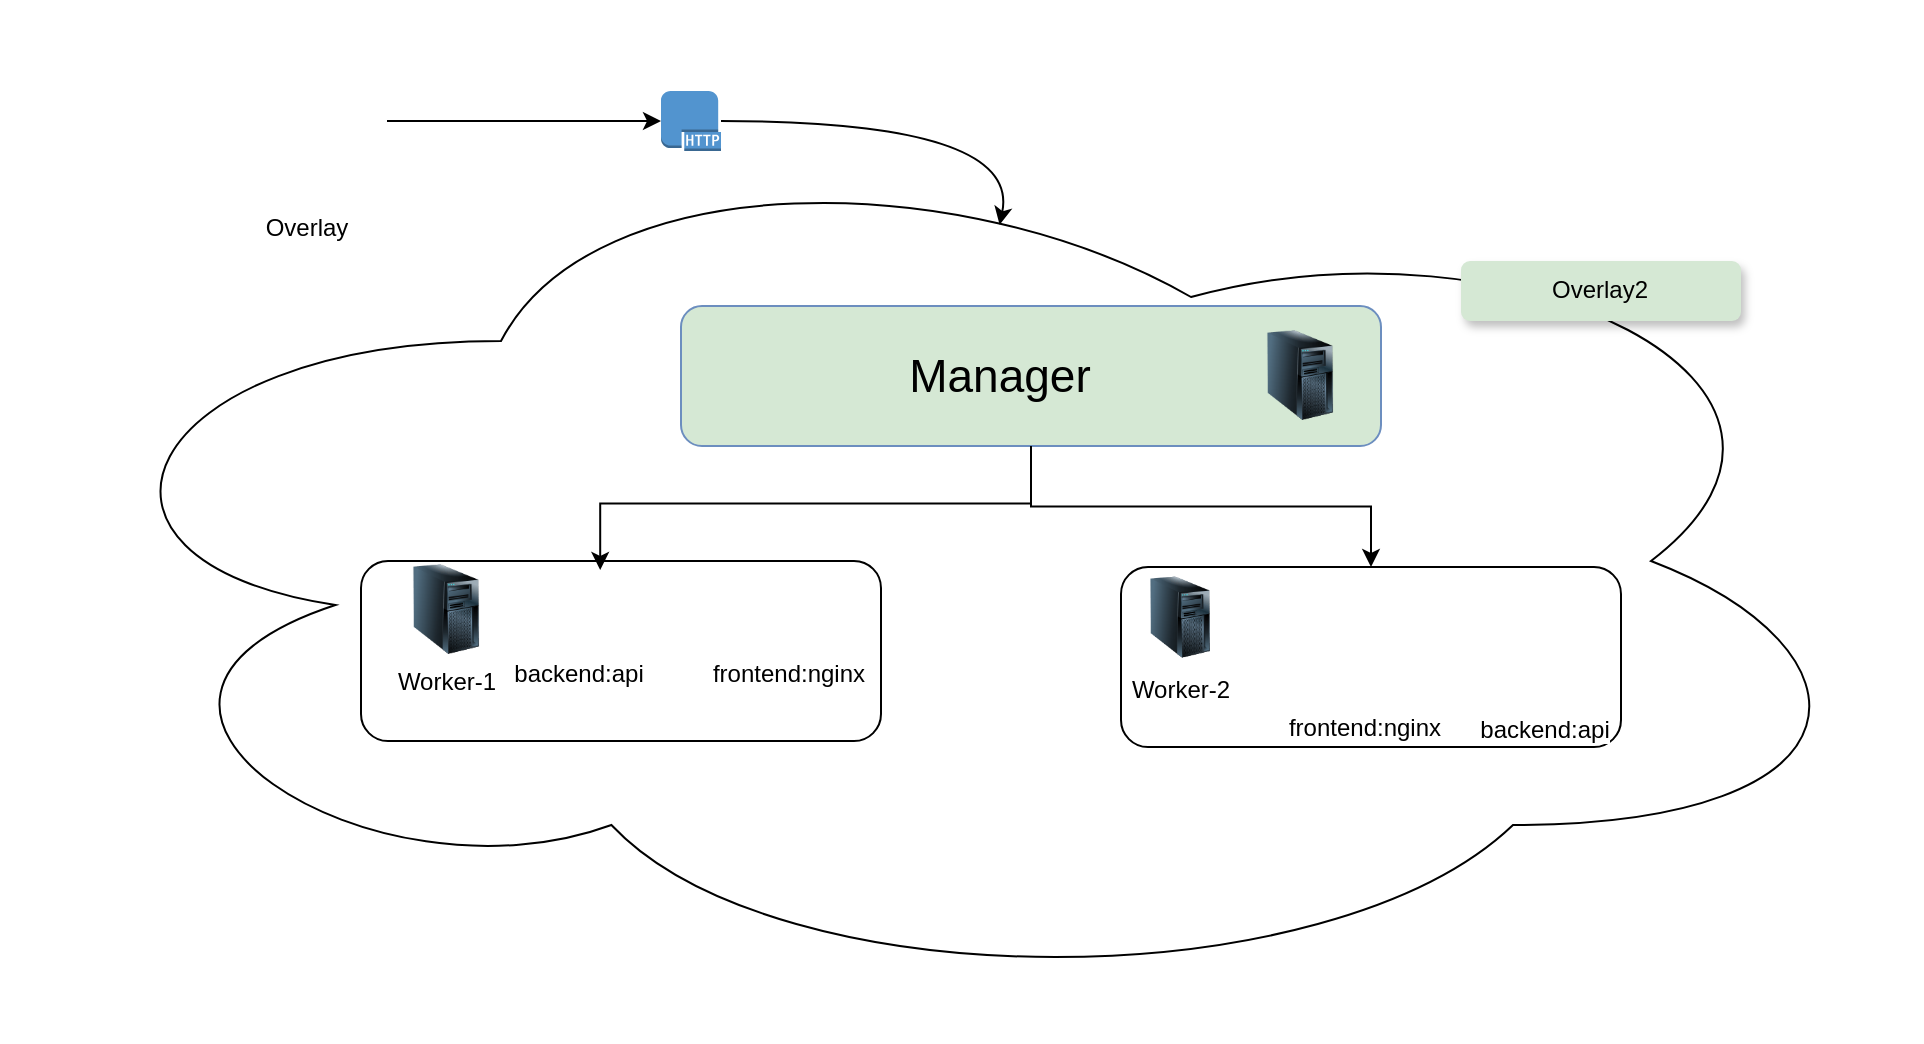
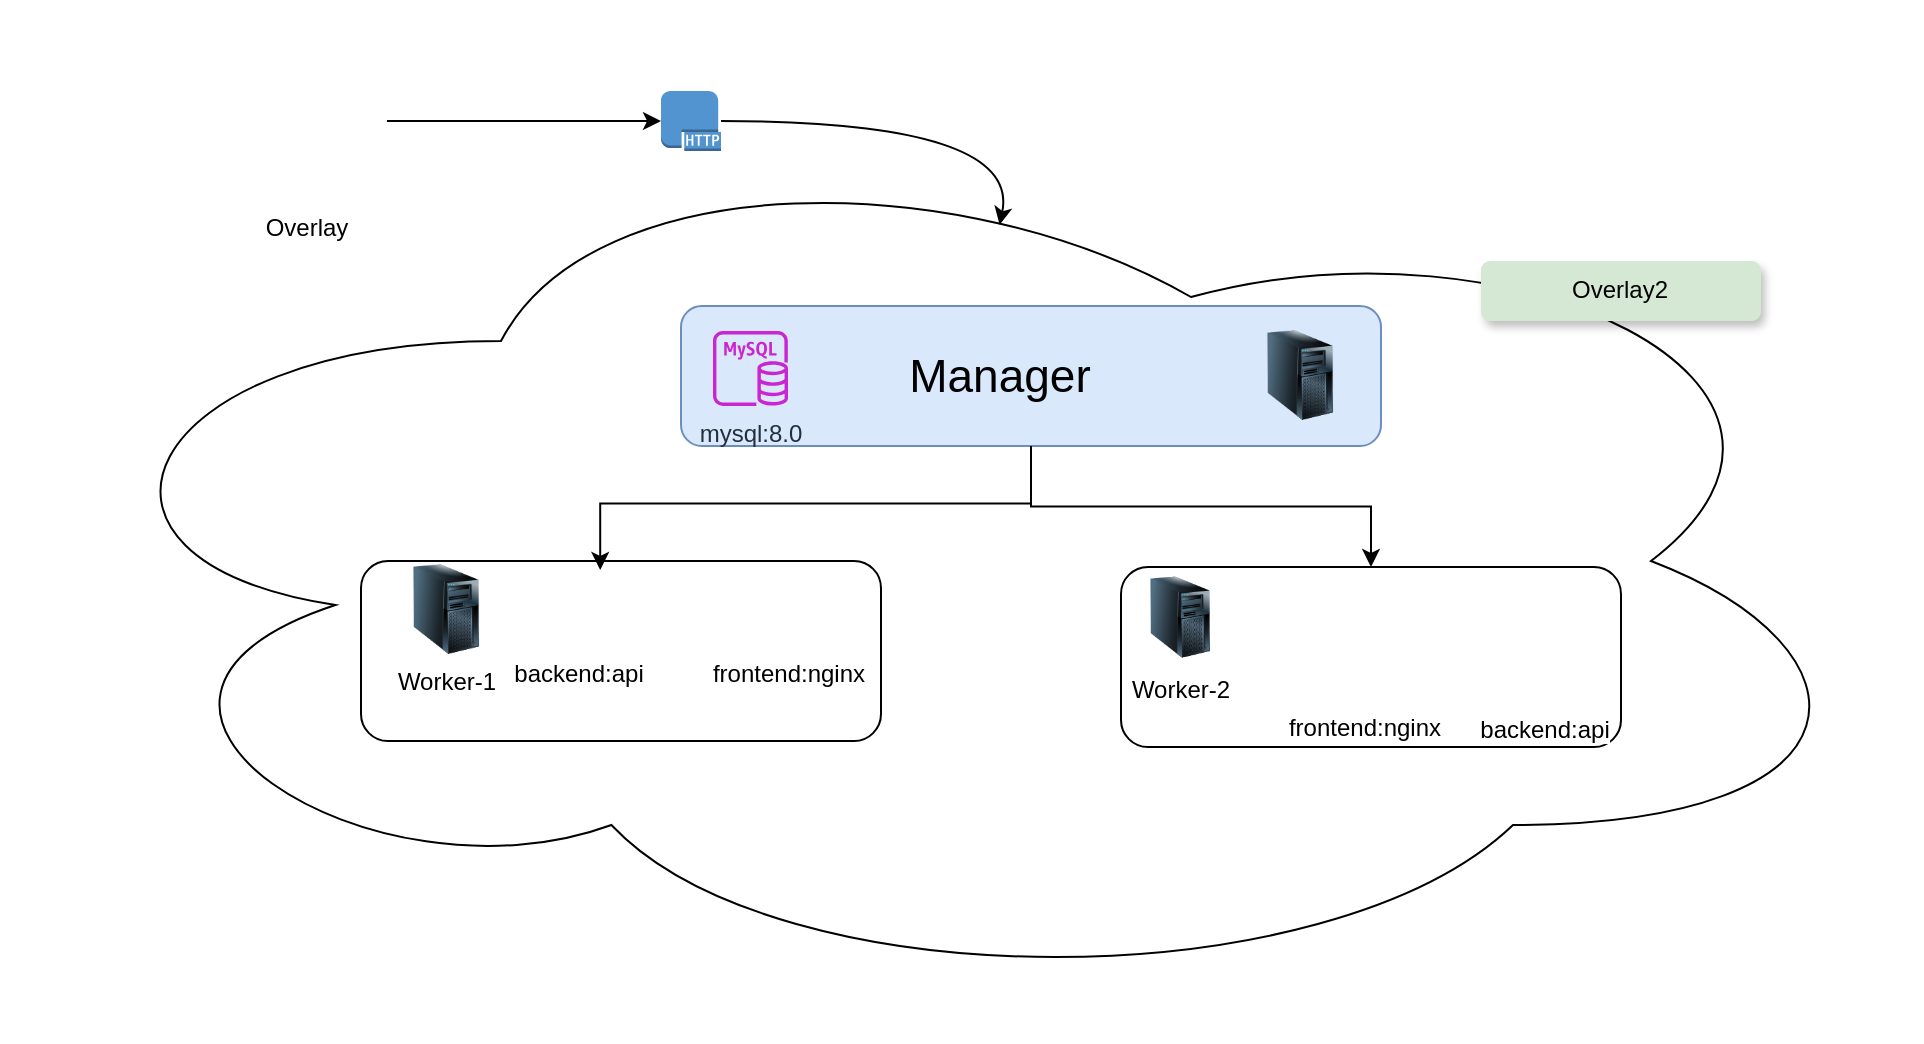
(1601, 291) -> (1621, 291)
none -> (751, 369)
(1031, 376) -> (1031, 376)
